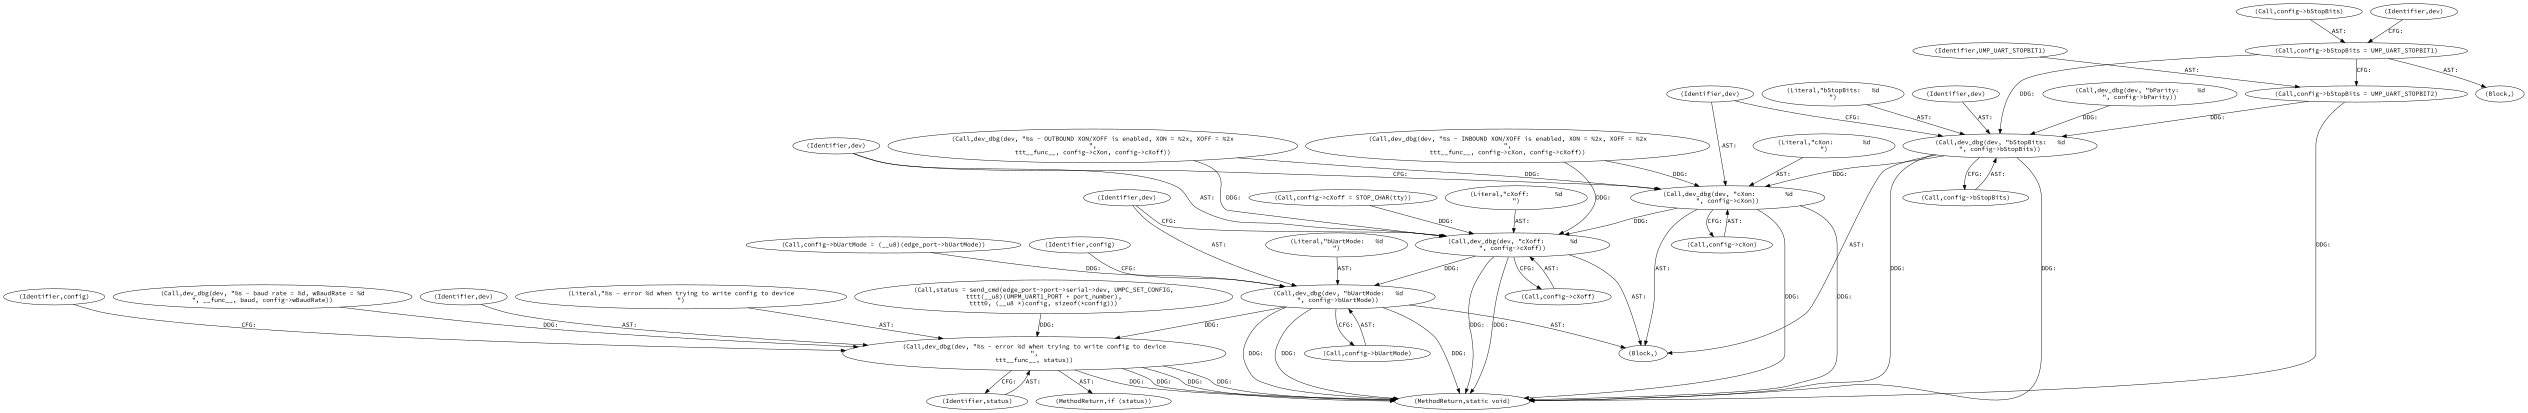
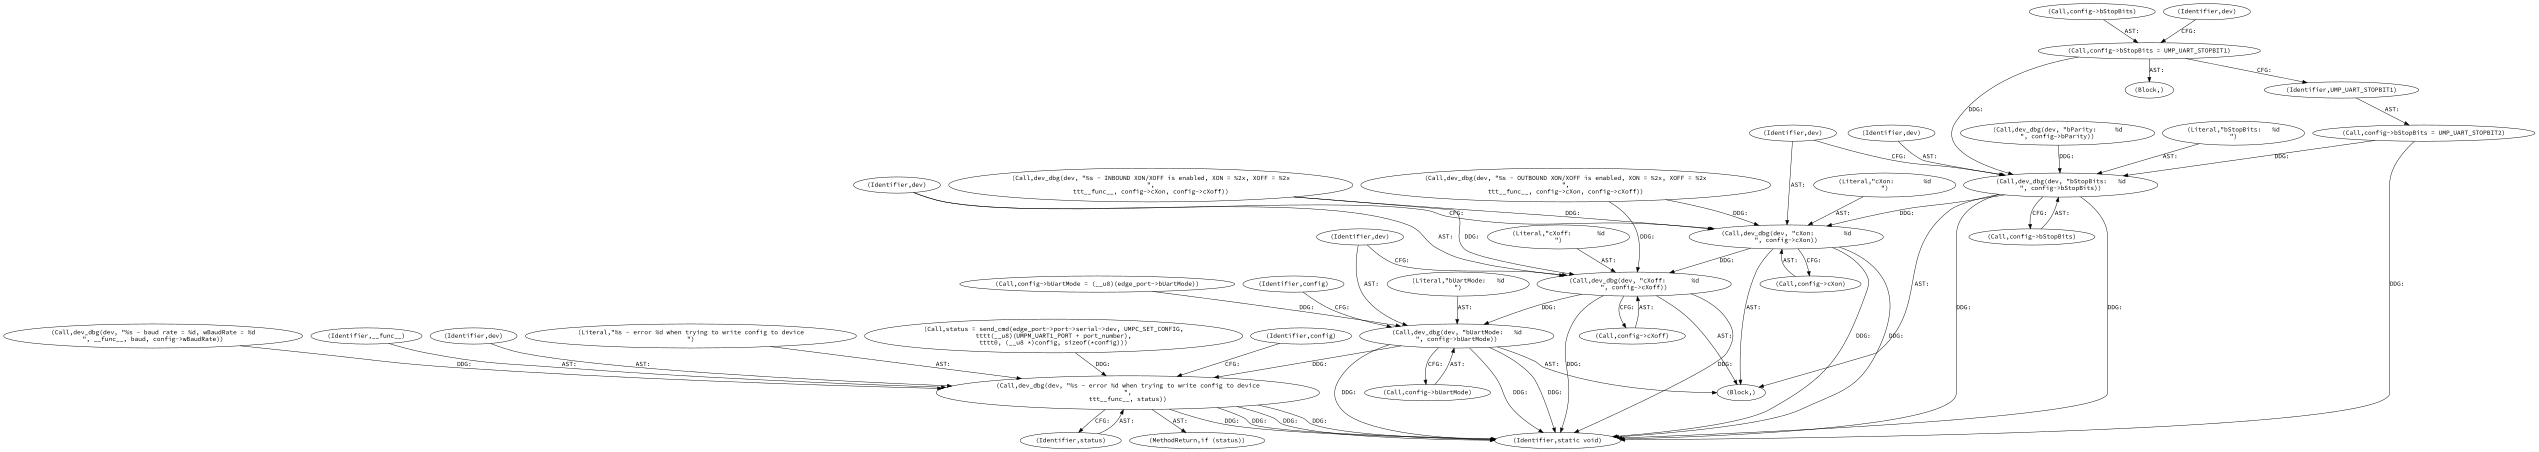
(2356, 70) -> (2244, 70)
(1343, 198) -> none
none -> (366, 336)
(1462, 401) -> (1558, 441)
